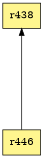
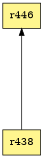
(22, 83) -> (22, 83)
